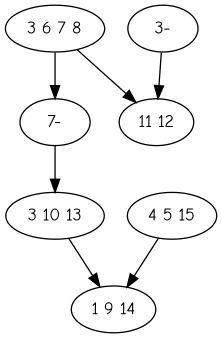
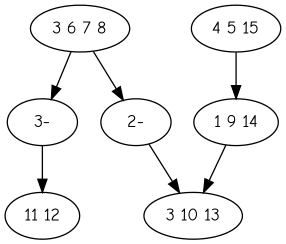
(102, 72) -> (64, 69)
(55, 122) -> (136, 122)
(81, 257) -> (218, 163)
